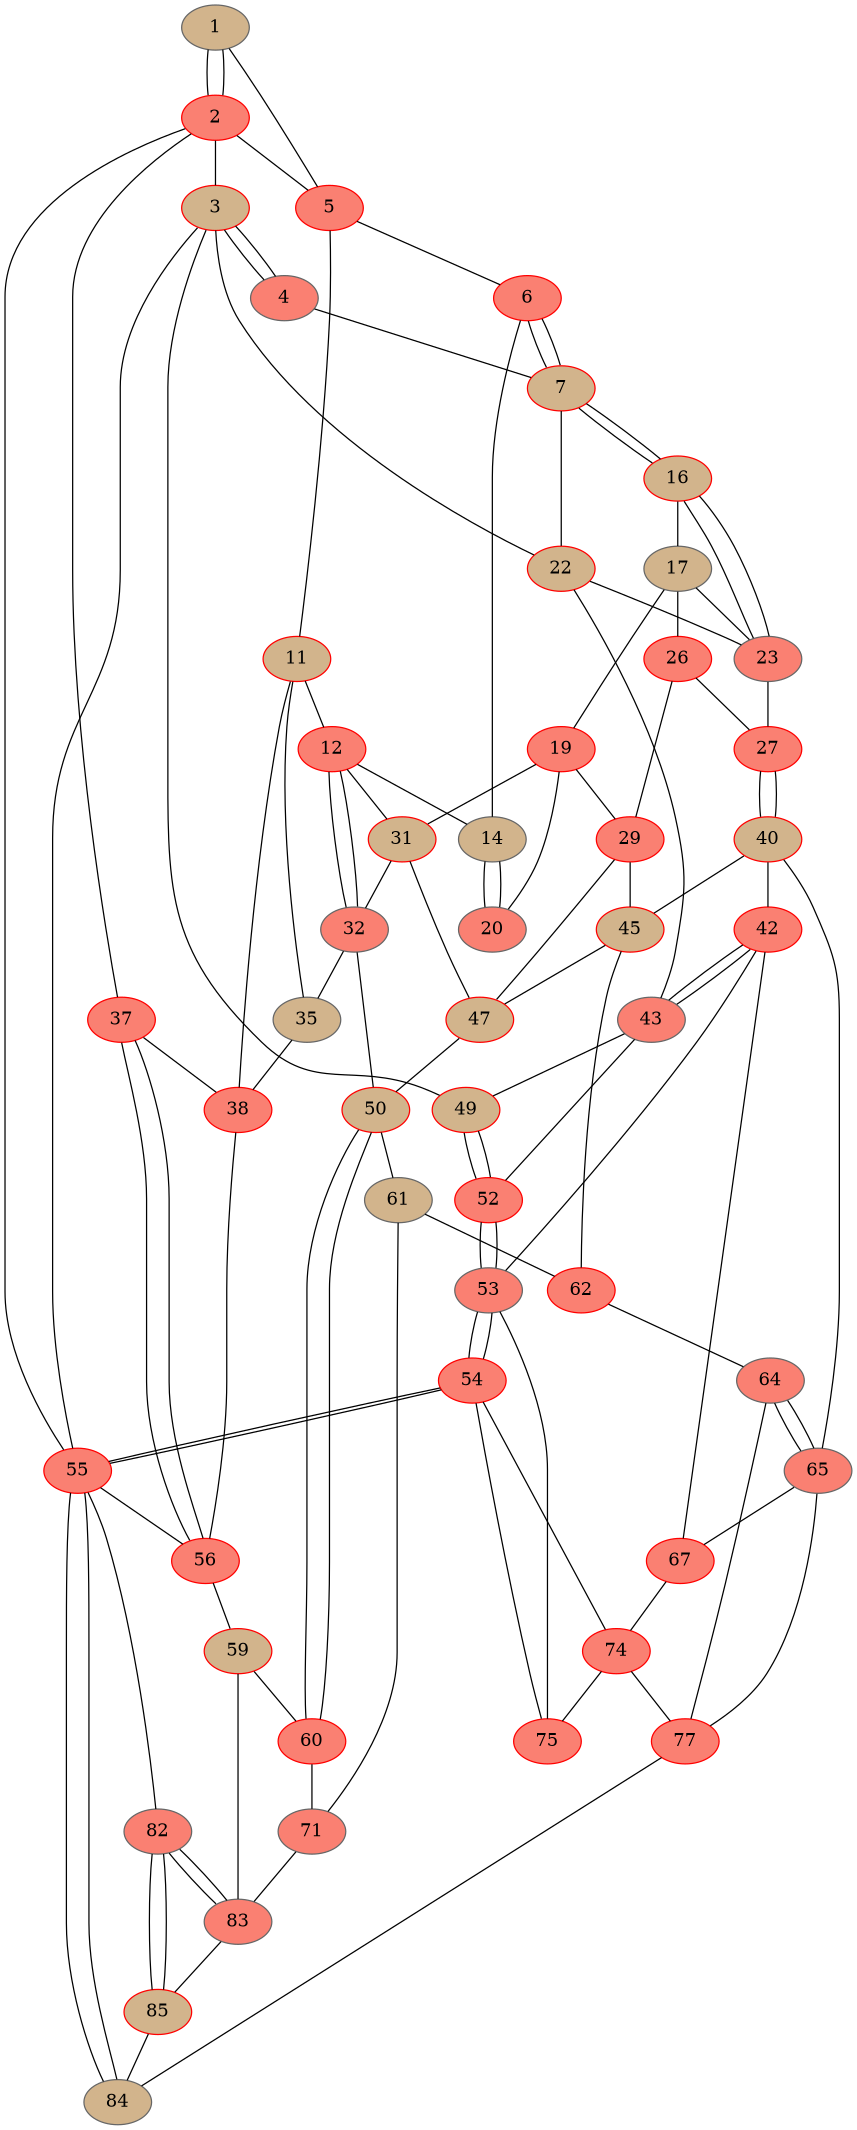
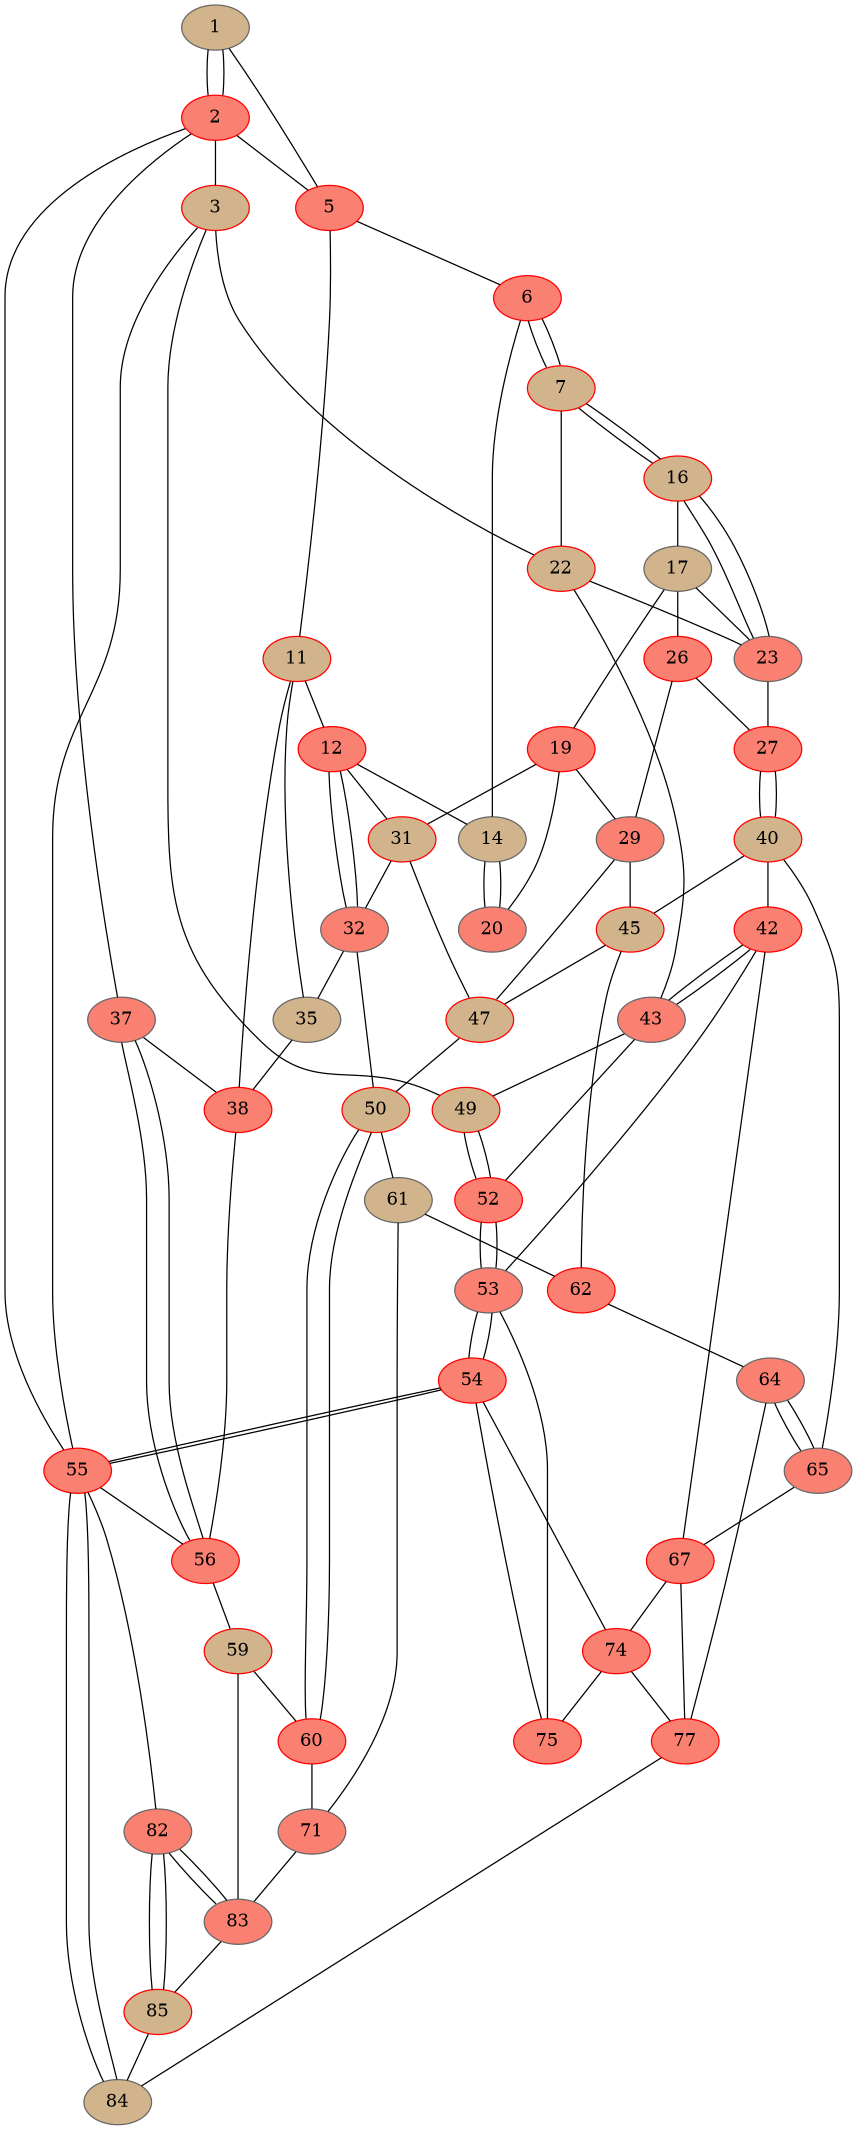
(284, 298) -> none
(630, 839) -> (630, 839)
(122, 1020) -> (122, 1020)
(791, 1624) -> (683, 1651)
